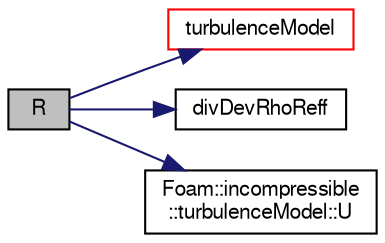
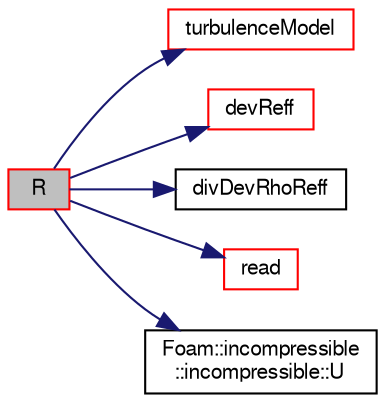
(39, 109) -> (39, 189)
none -> (261, 109)
(261, 202) -> (261, 362)
none -> (261, 269)
